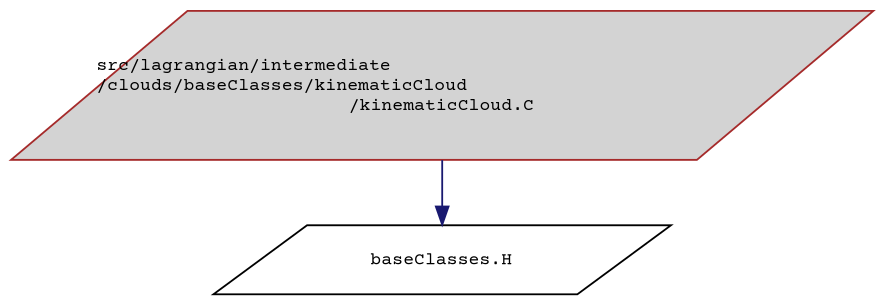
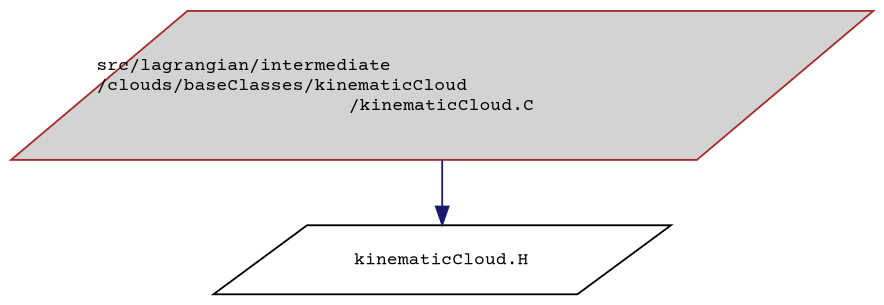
(442, 260) -> (442, 260)
